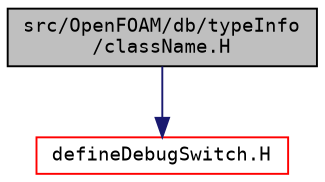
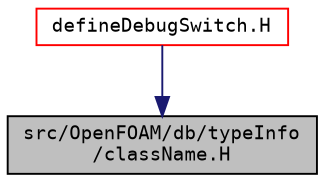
(162, 92) -> (162, 71)
